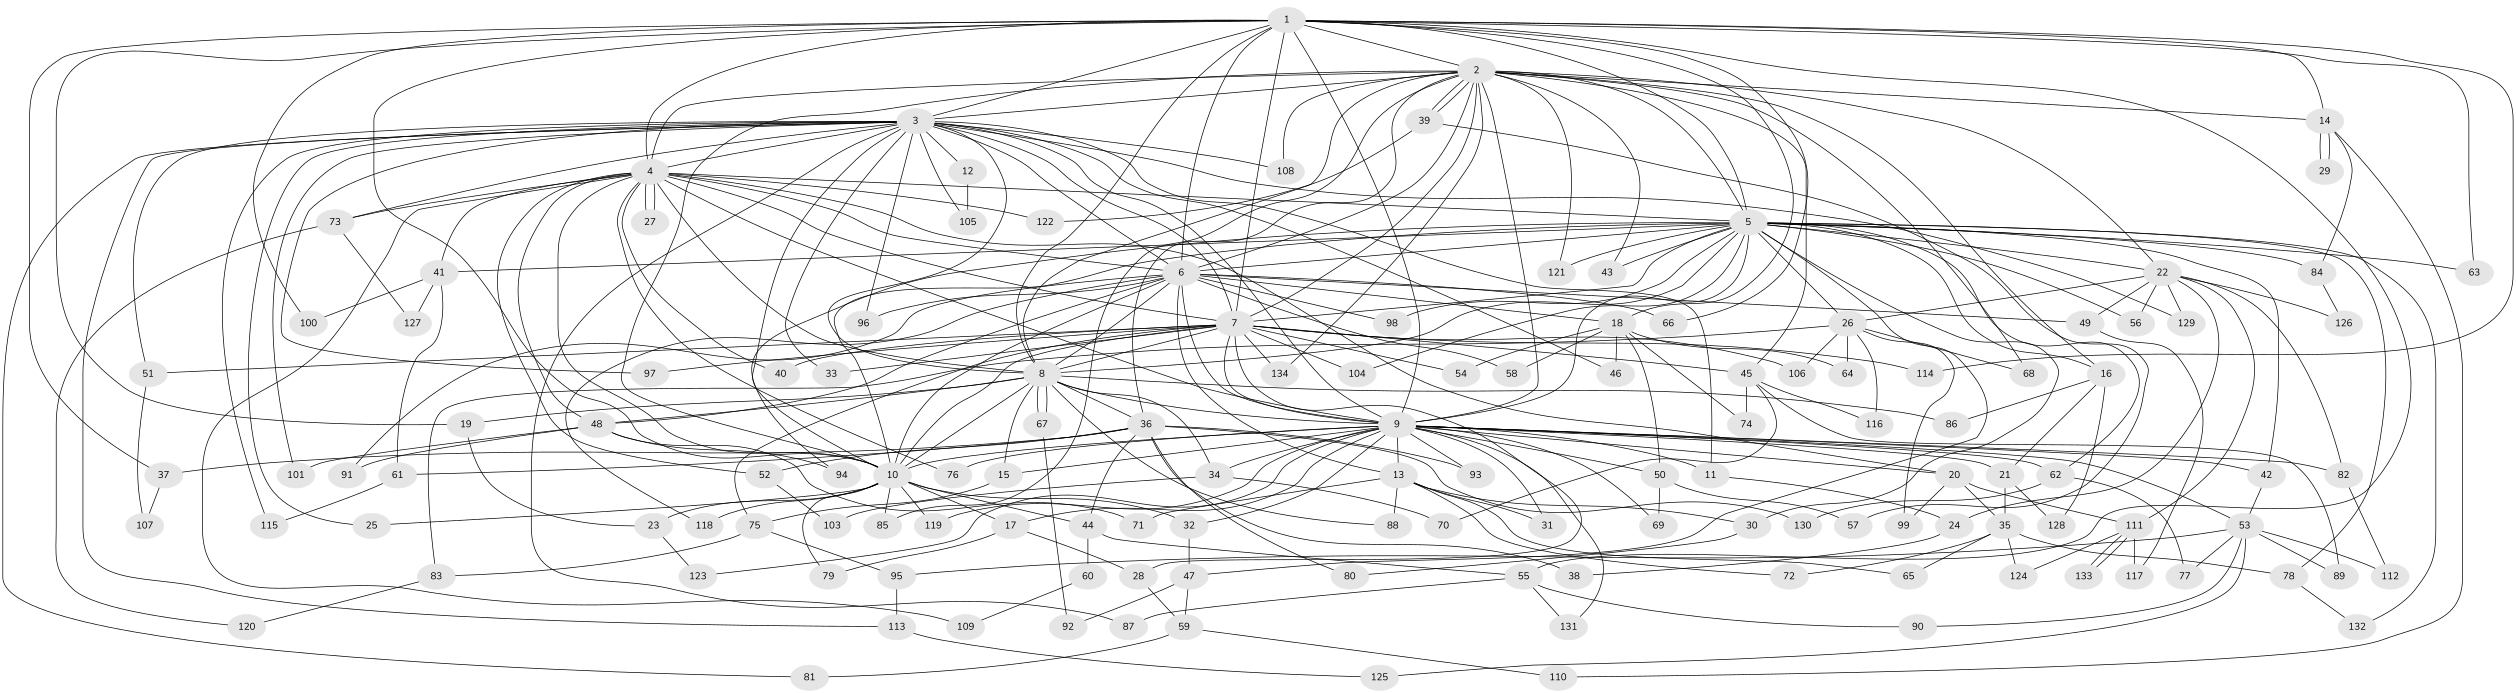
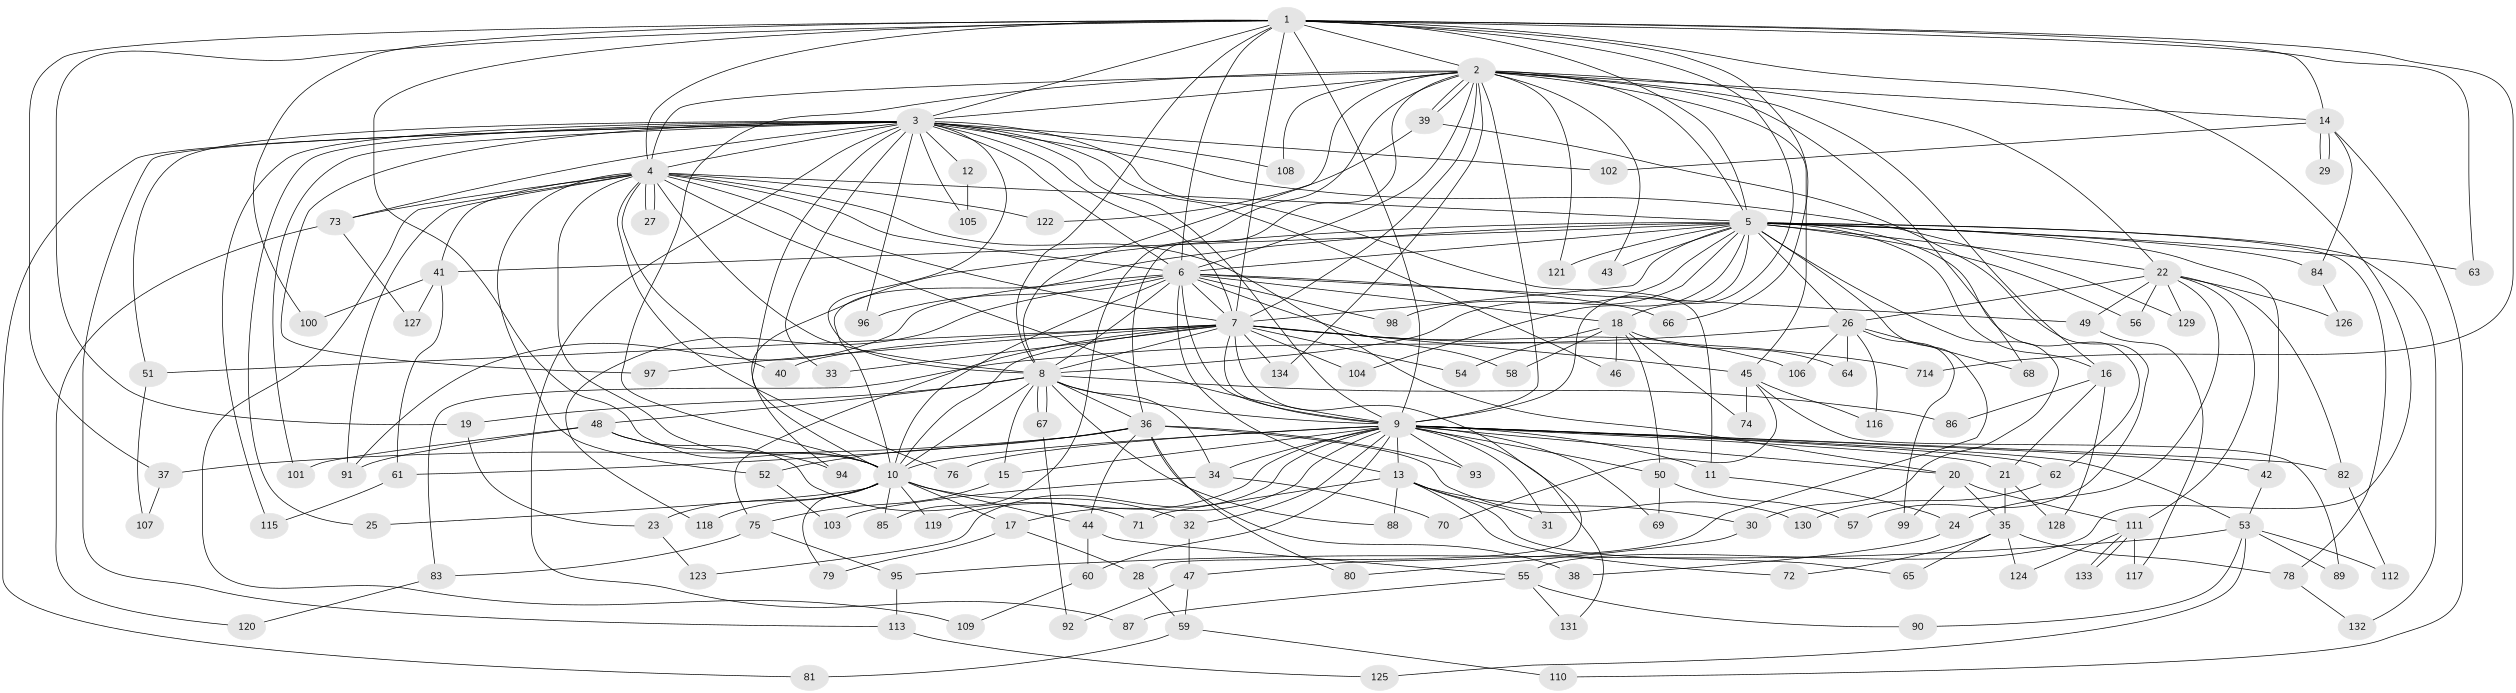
none -> (1609, 172)
(520, 274) -> (414, 242)
(894, 370) -> (1208, 298)
(1925, 374) -> (1925, 374)
none -> (1275, 524)
(2185, 577) -> none
